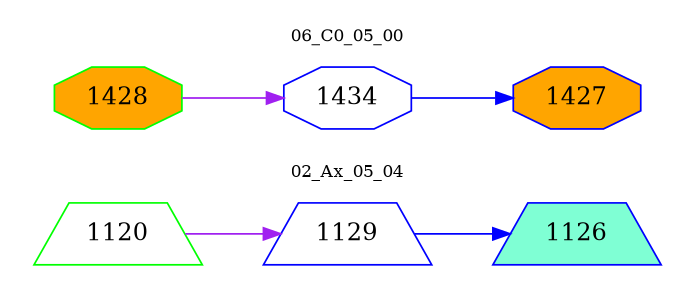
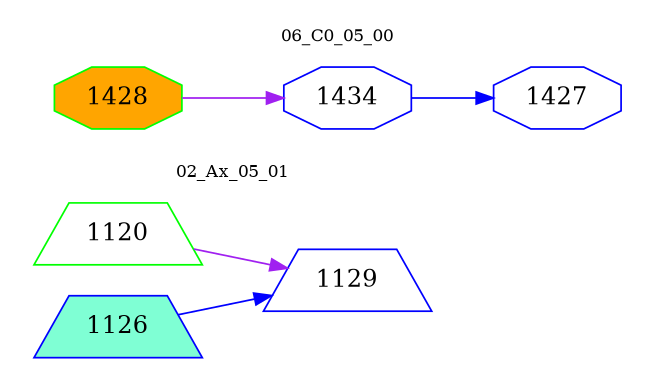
(577, 98) -> (557, 98)
(348, 173) -> (233, 173)
(454, 234) -> (216, 307)
